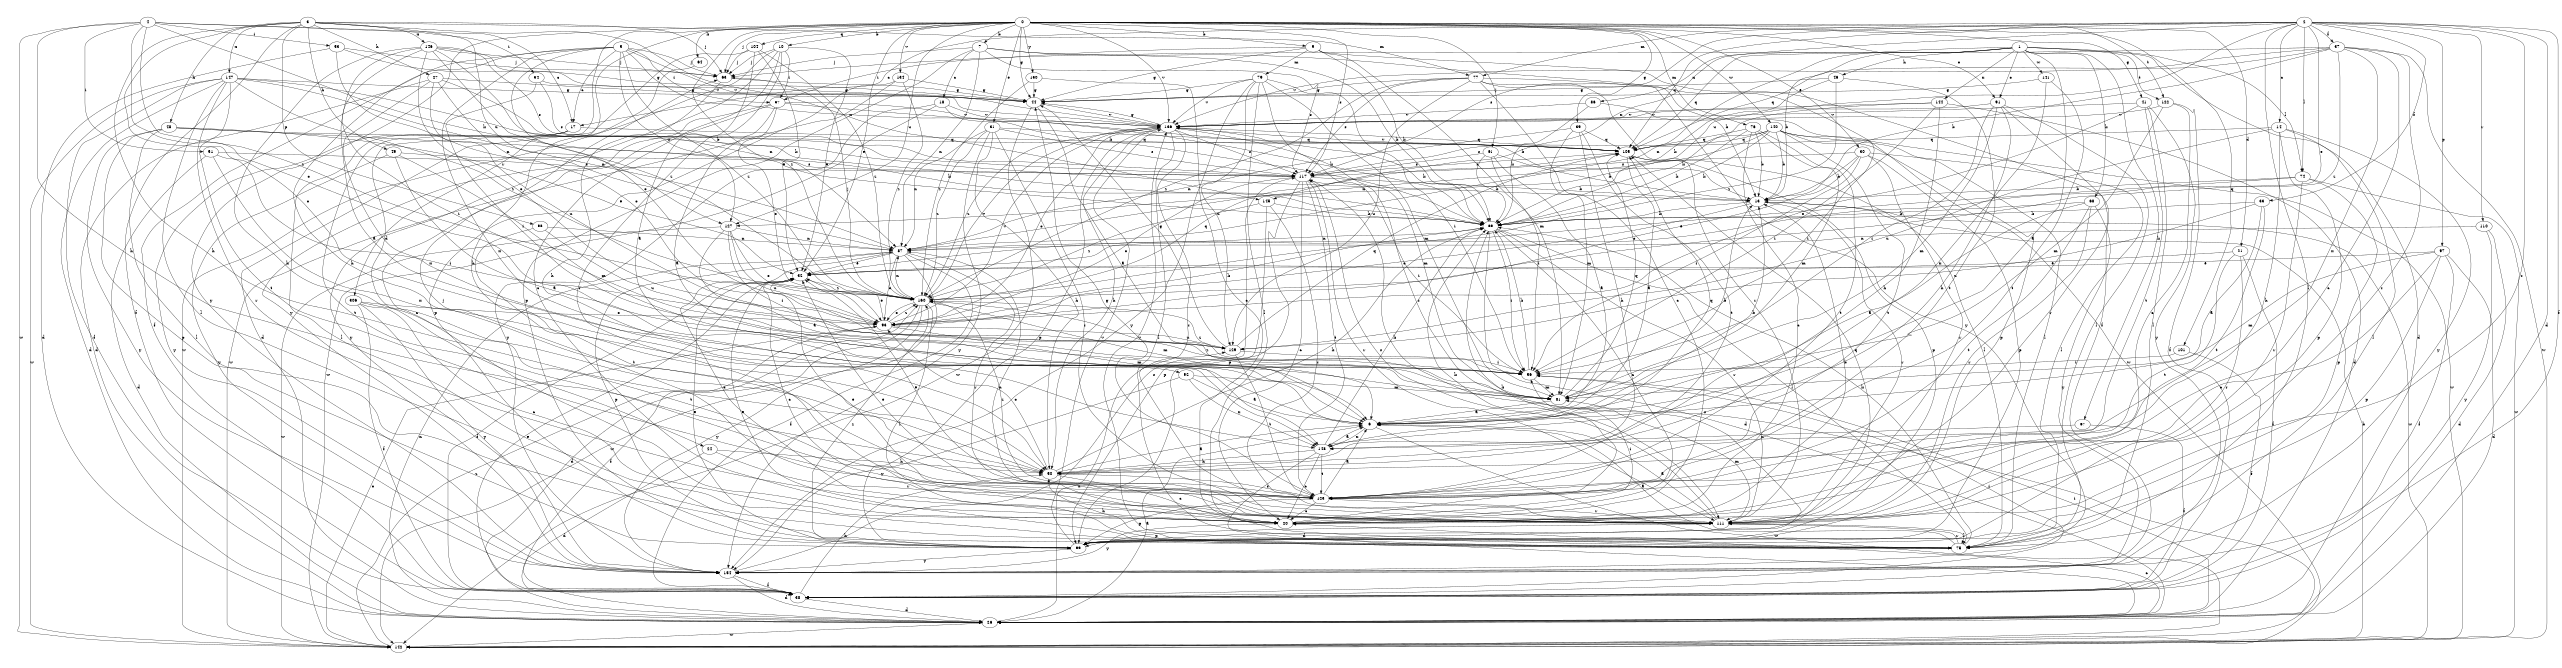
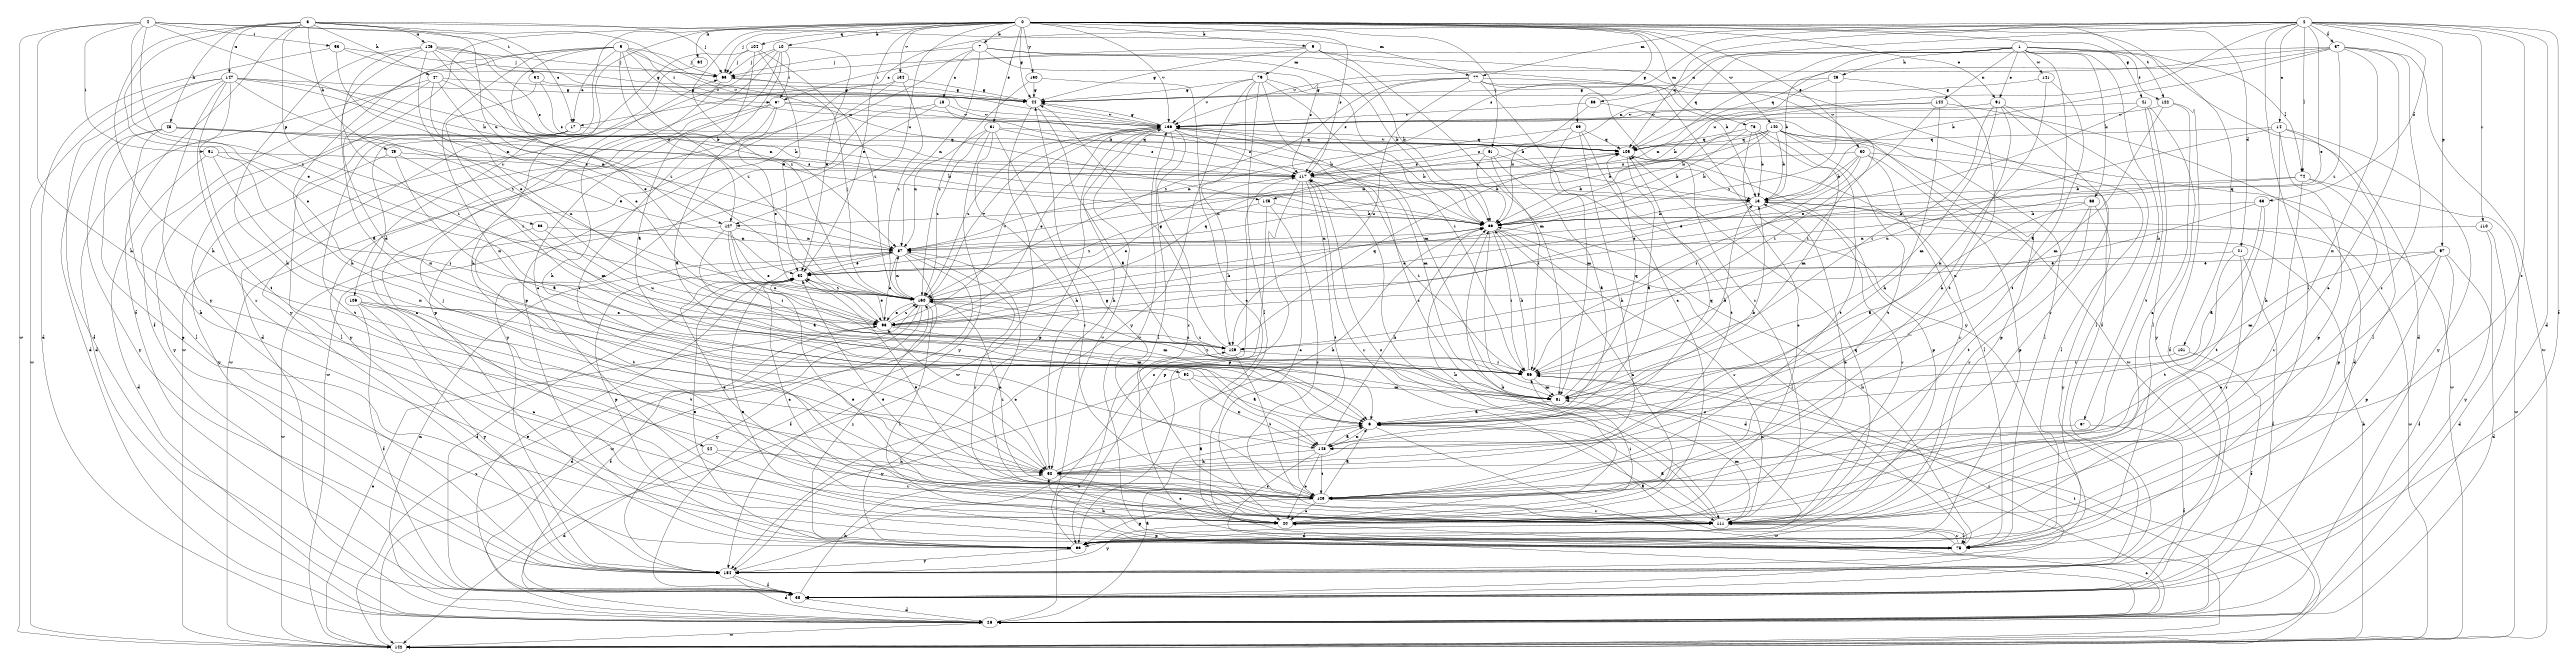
(435, 78) -> (435, 78)
(353, 301) -> (353, 301)
(201, 313) -> (201, 313)
